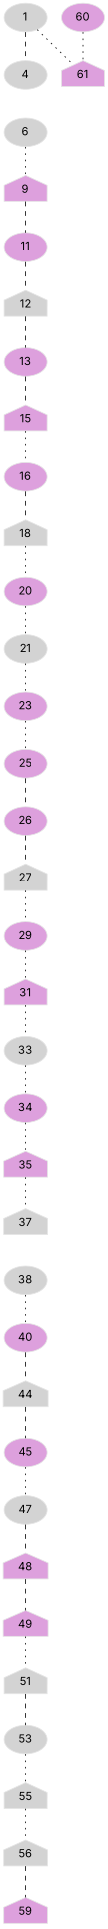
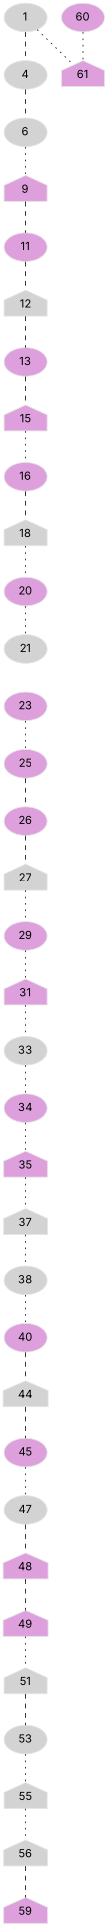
none -> (26, 104)
(26, 678) -> none
none -> (26, 1250)
